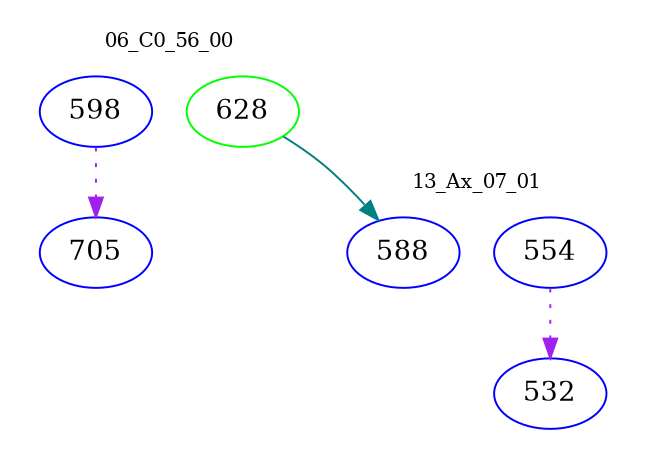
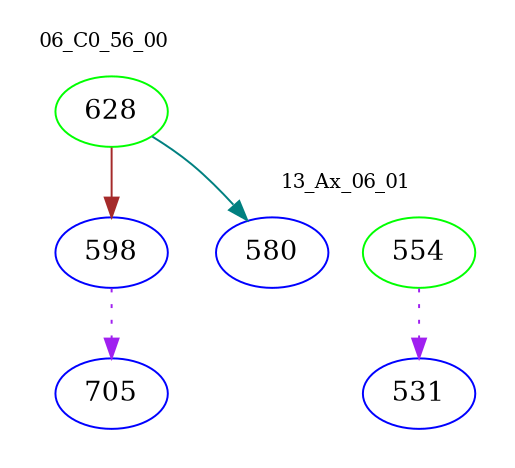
none -> (112, 173)
(477, 183) -> (346, 183)
(403, 253) -> (272, 253)
(550, 253) -> (419, 253)
(550, 394) -> (419, 394)
